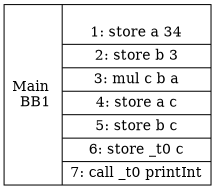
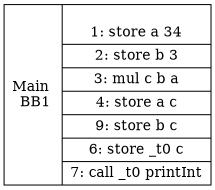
(137, 126) -> (137, 126)
